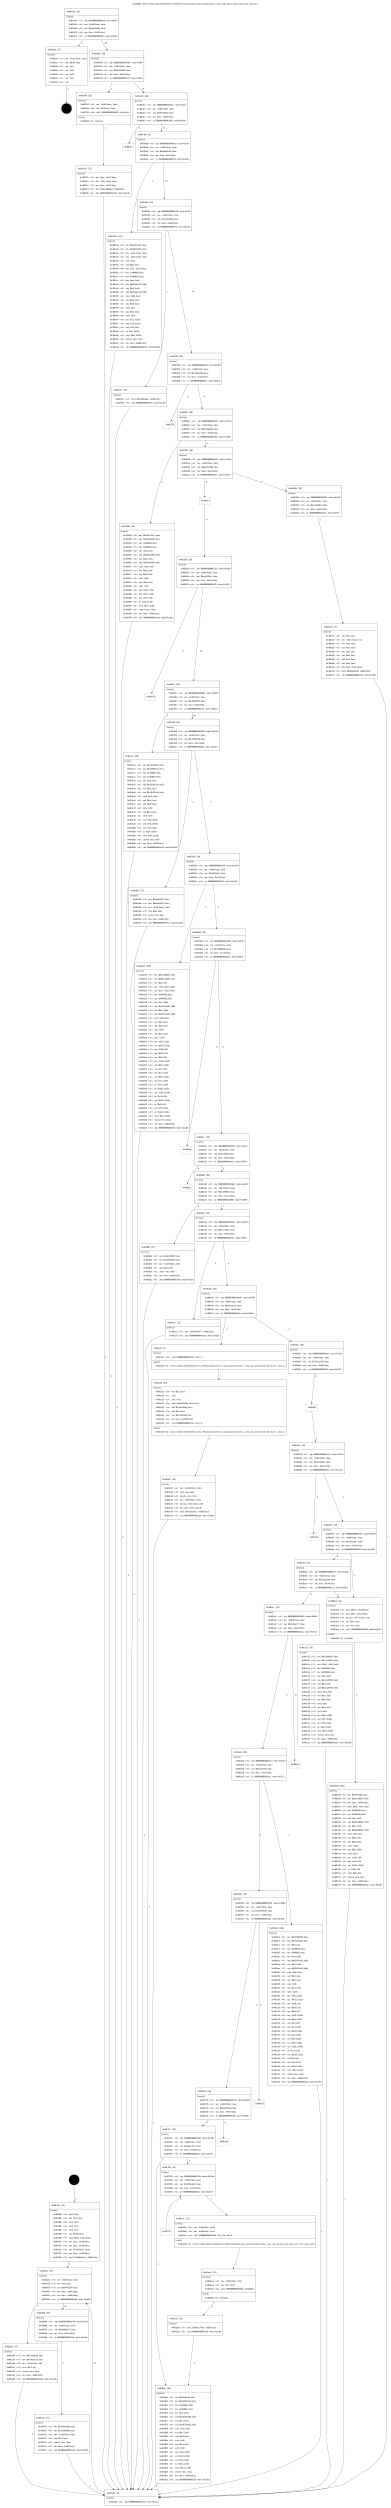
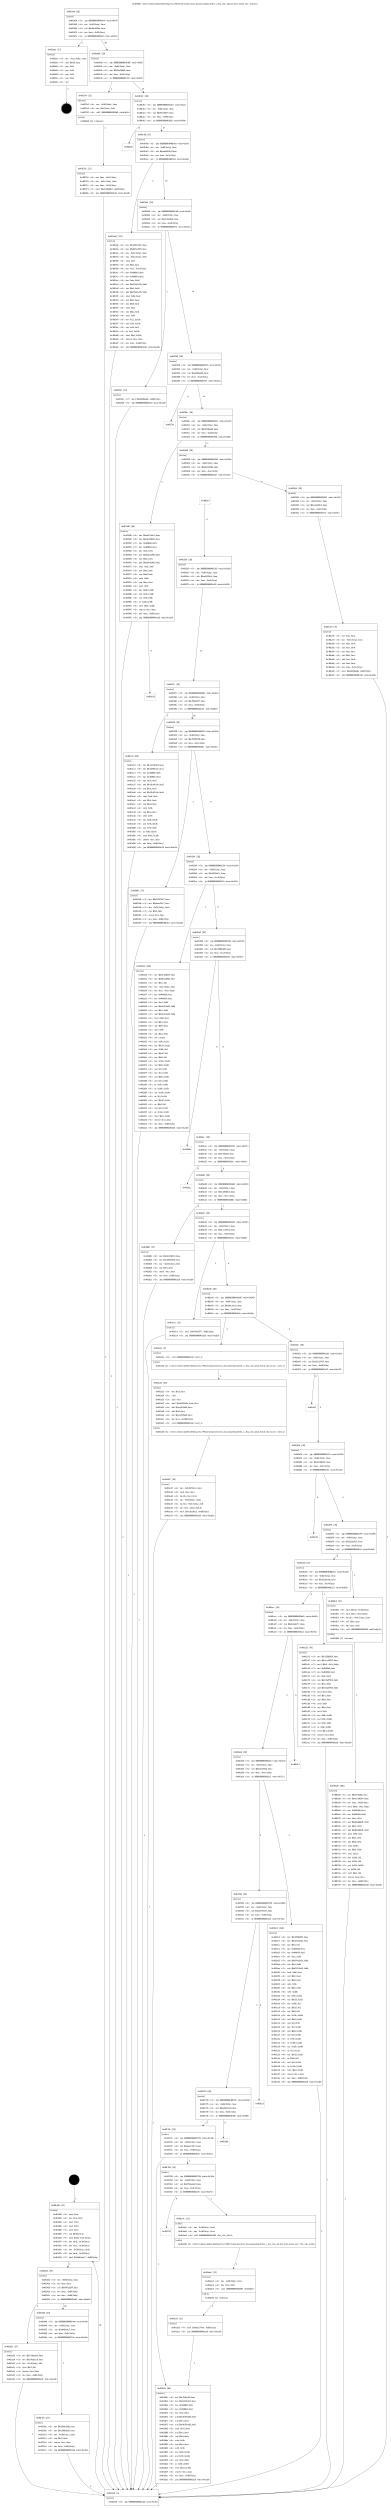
(205, 487) -> none
(175, 640) -> (149, 657)
(314, 1426) -> (319, 1407)
(336, 1594) -> (323, 1617)
(169, 2210) -> (170, 2211)
(92, 2400) -> (98, 2377)
